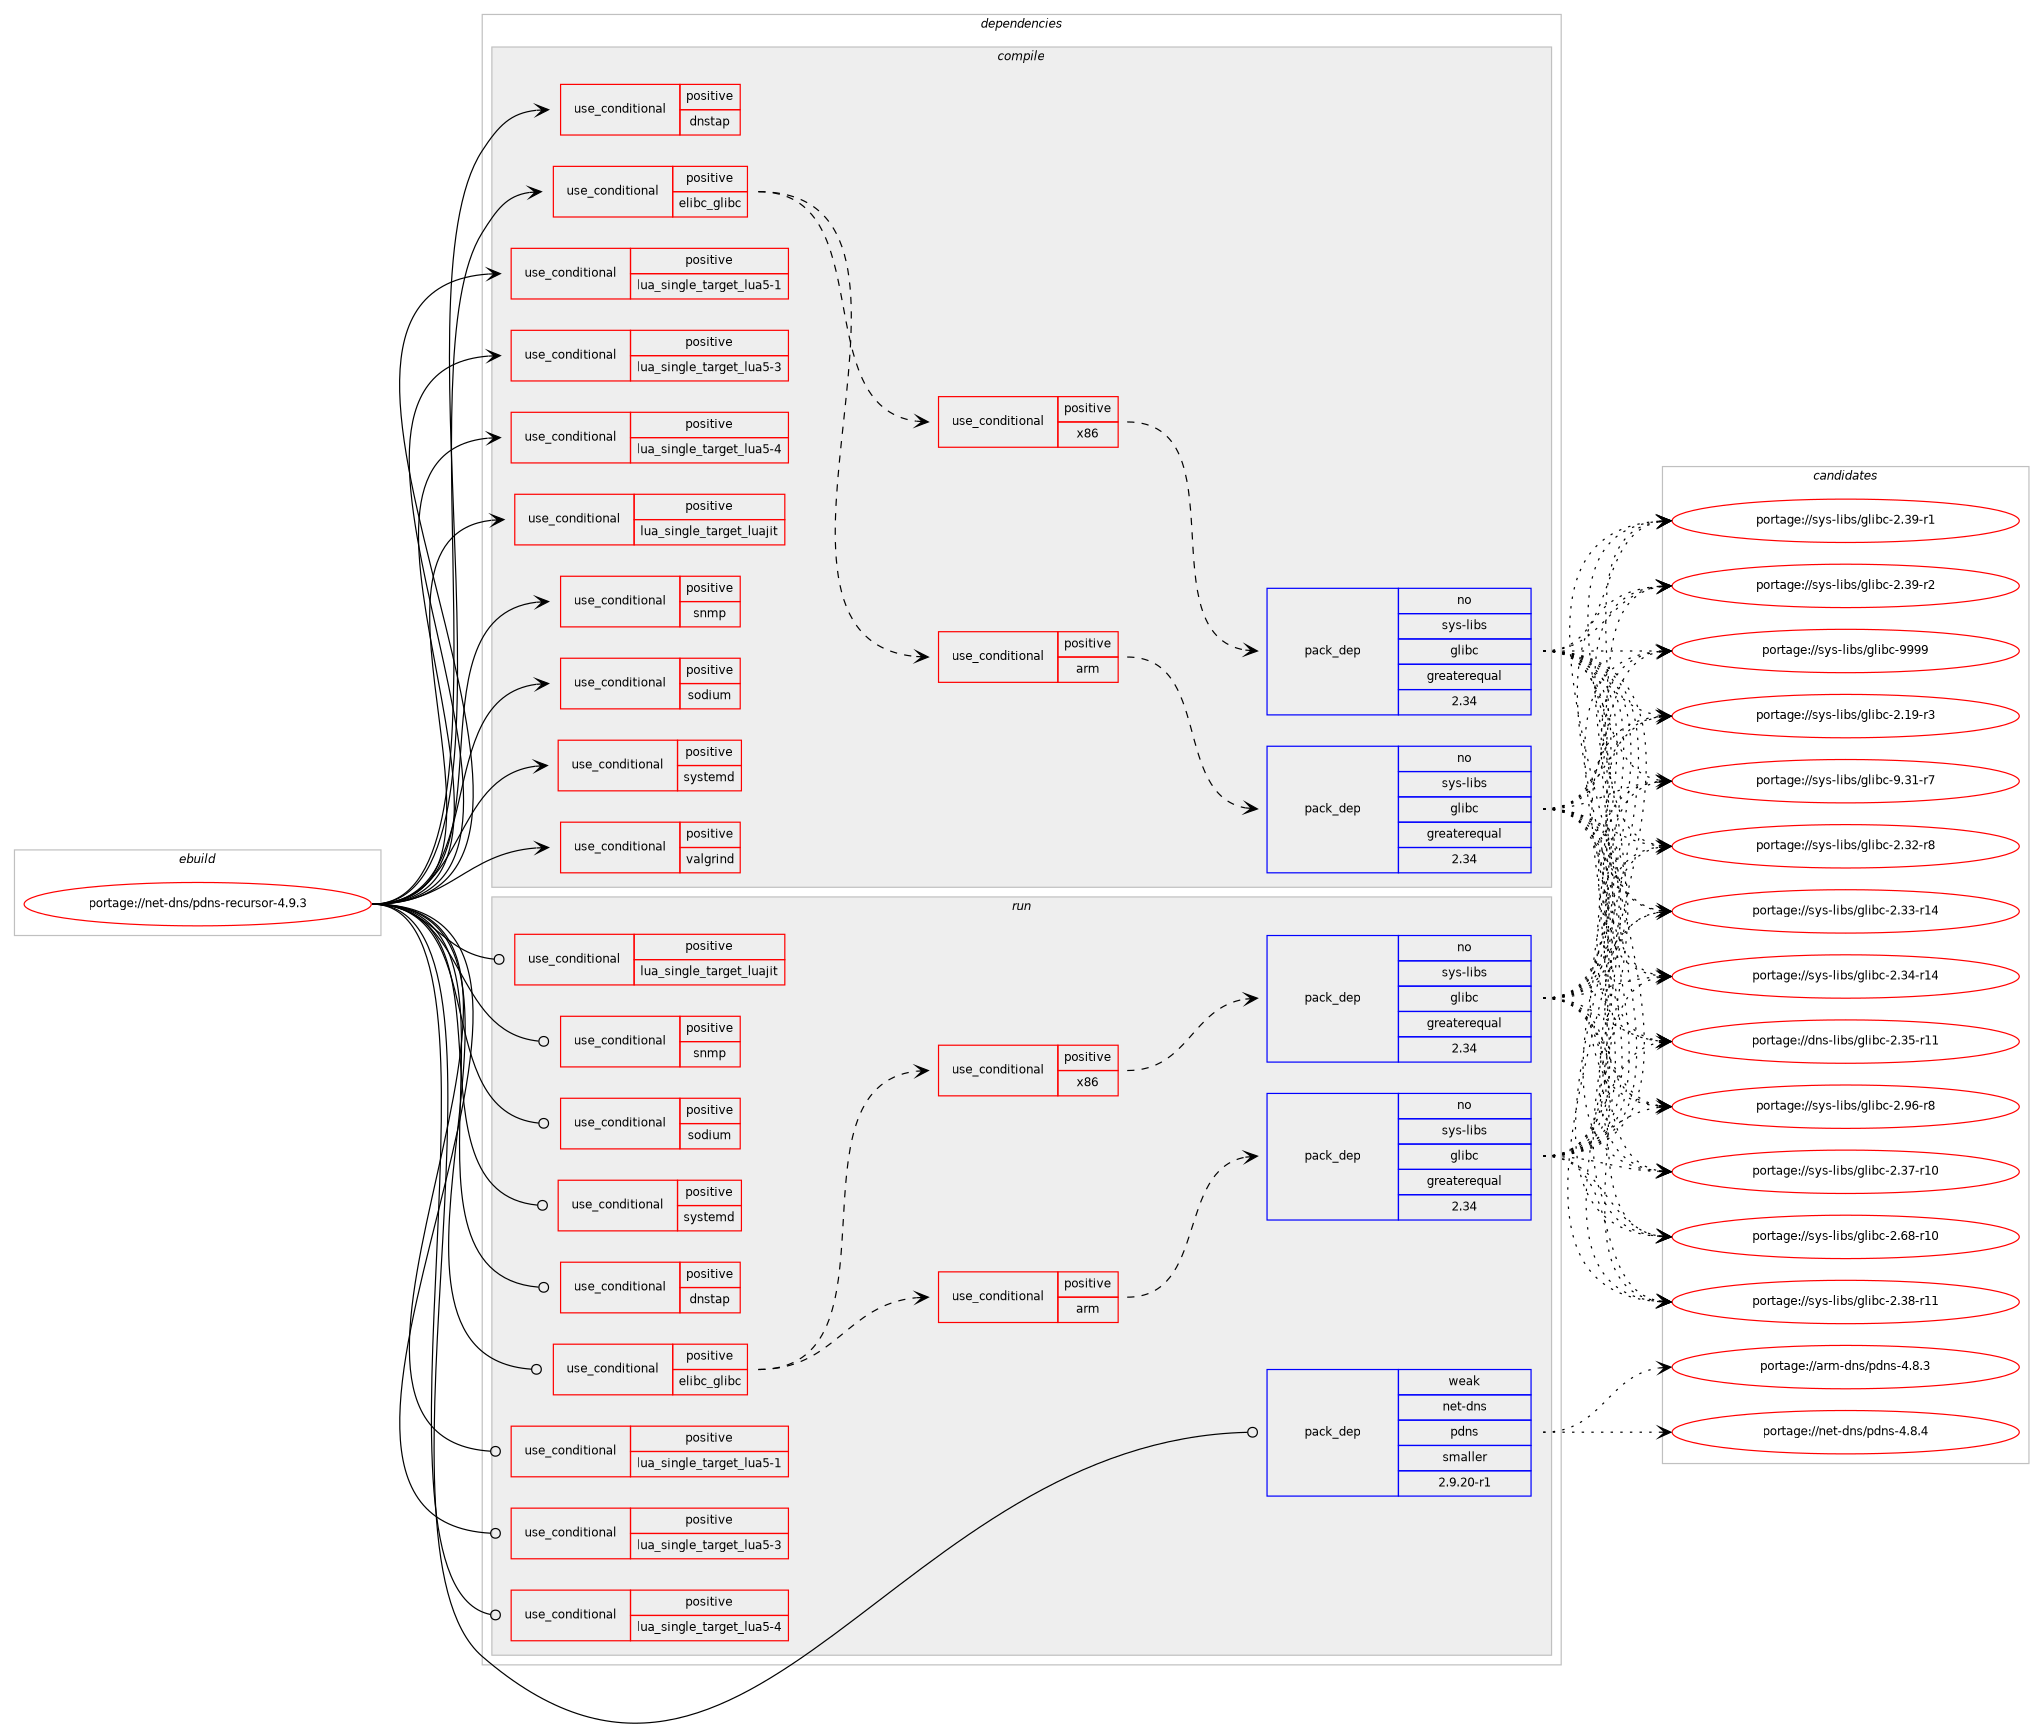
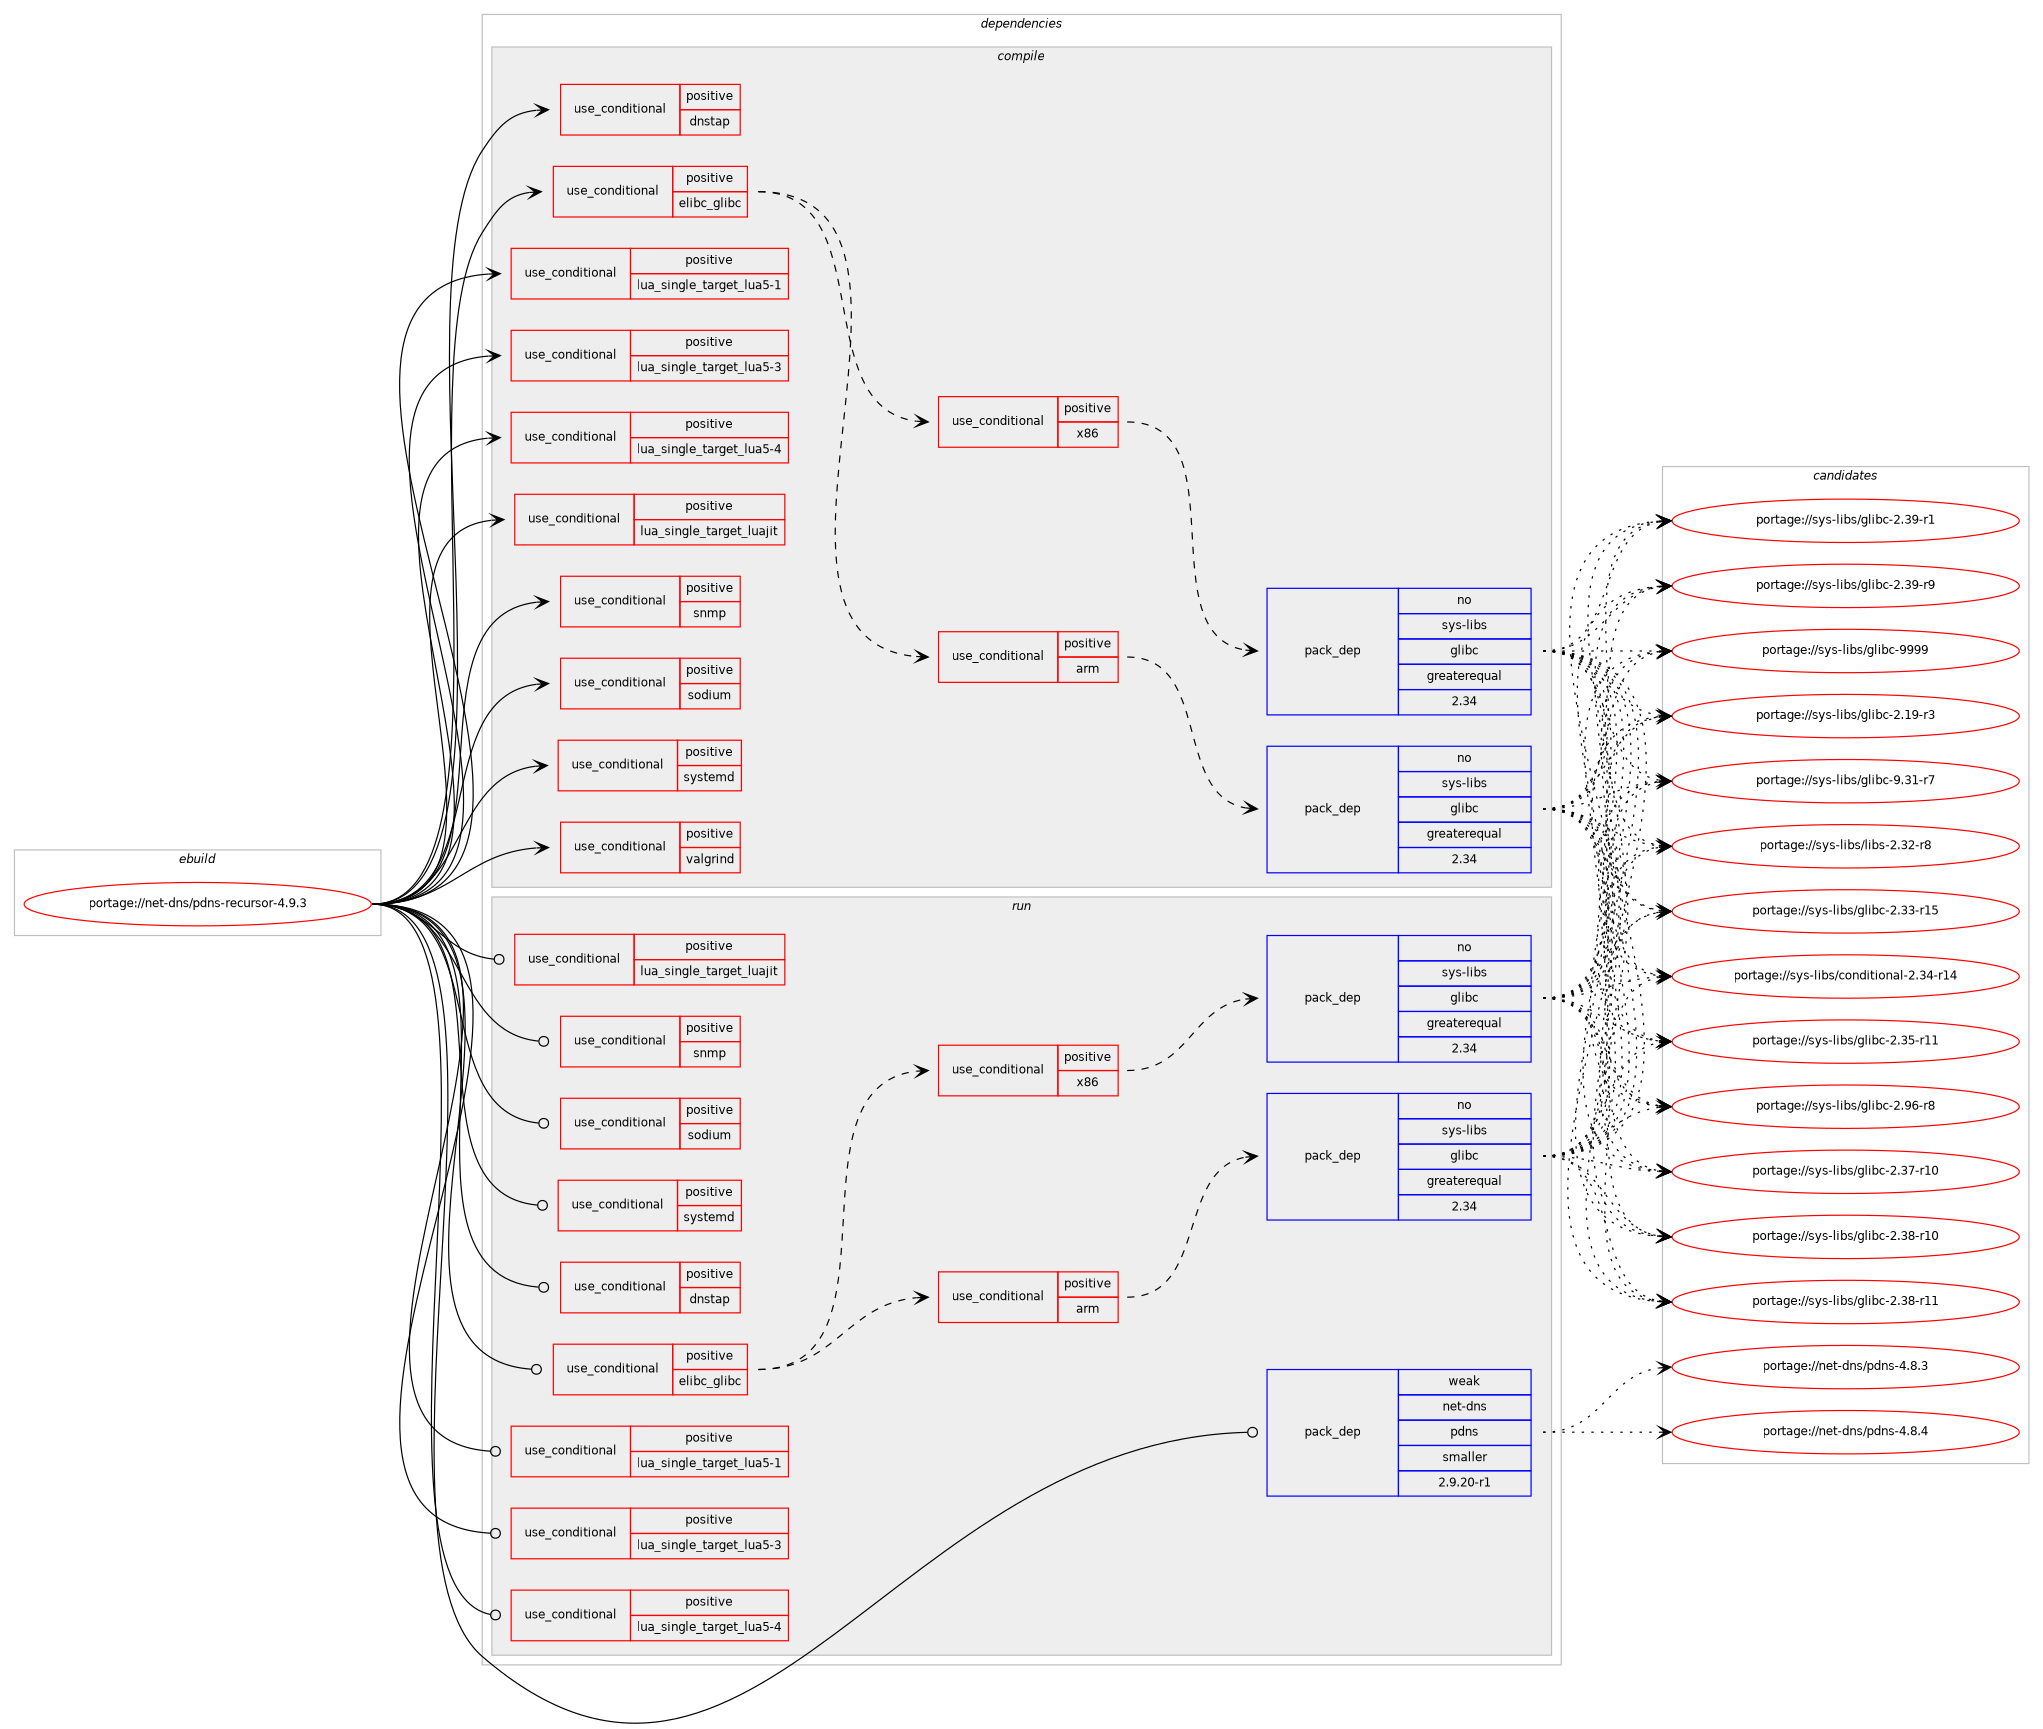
(1846, 586) -> (1846, 586)
(1846, 846) -> (1846, 846)
(1846, 911) -> (1846, 911)
(1846, 977) -> (1846, 977)
(1846, 1042) -> (1846, 1042)
(1846, 1237) -> (1846, 1237)
(1846, 1367) -> (1846, 1367)
